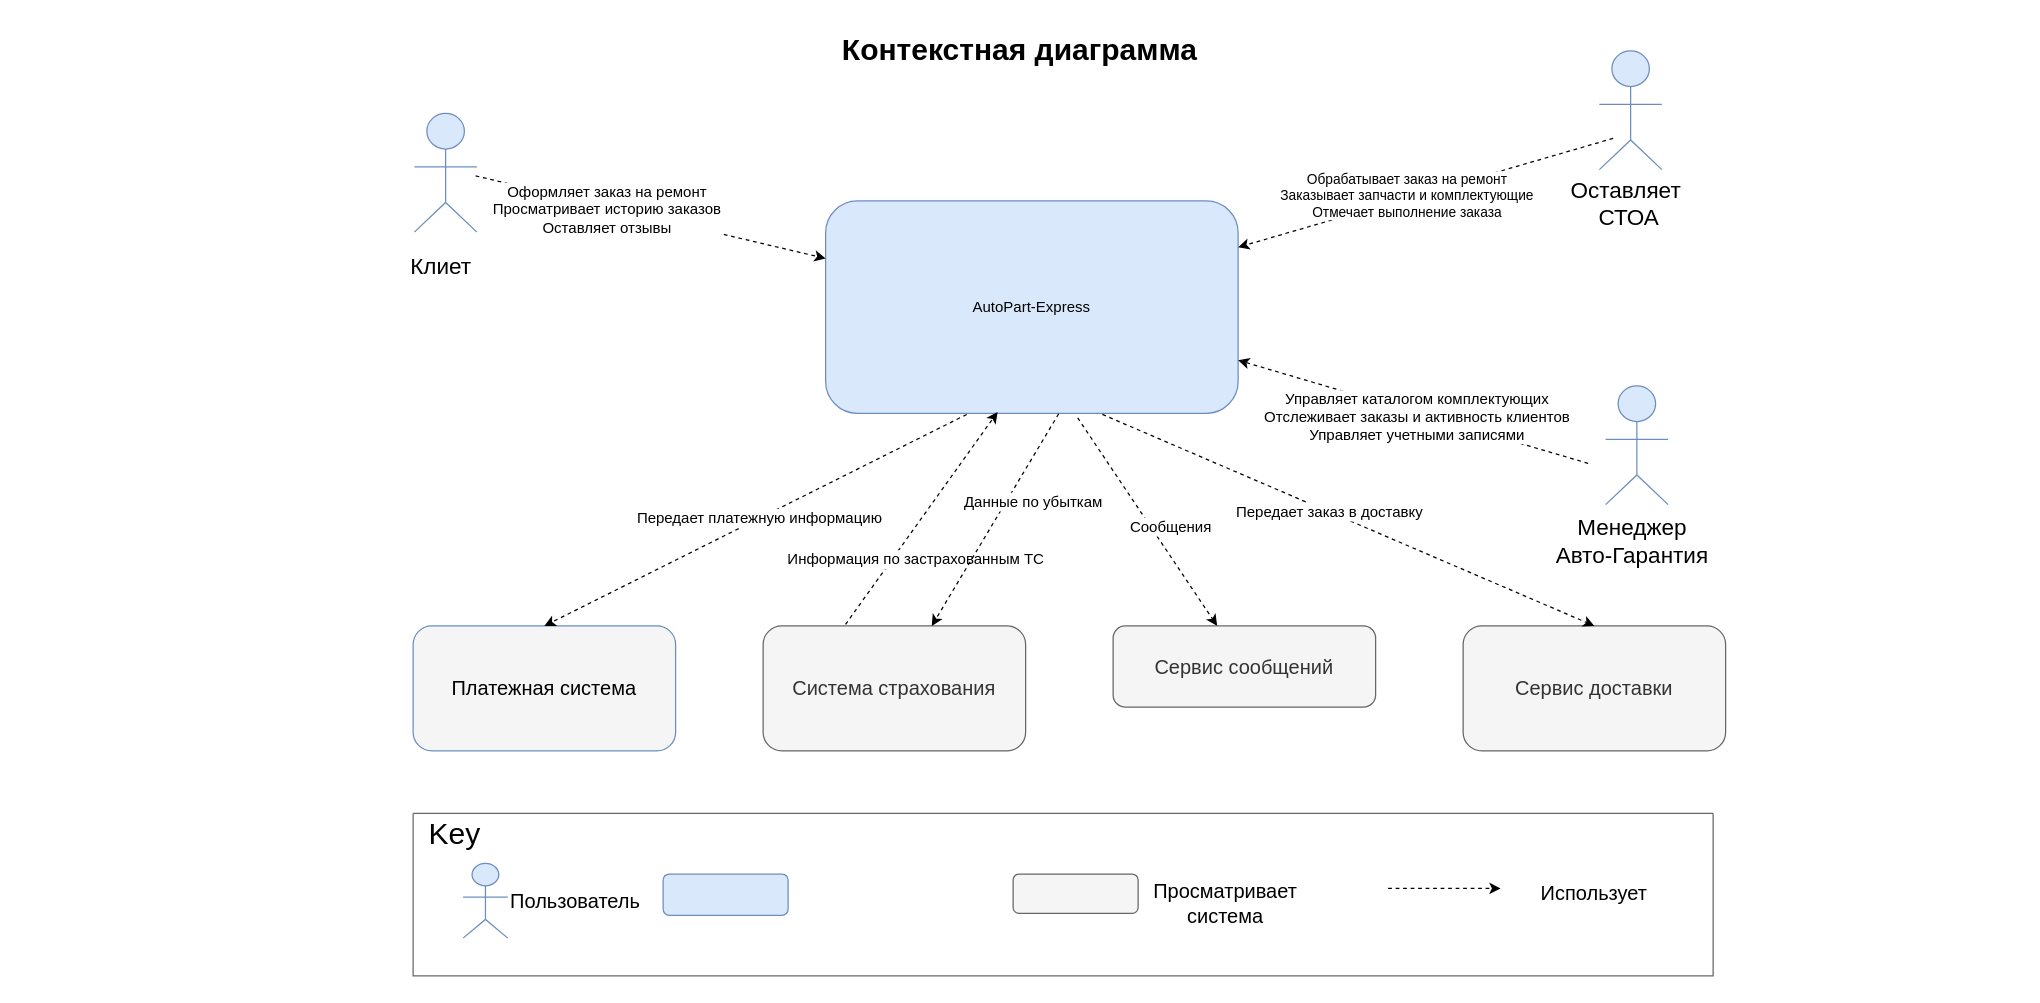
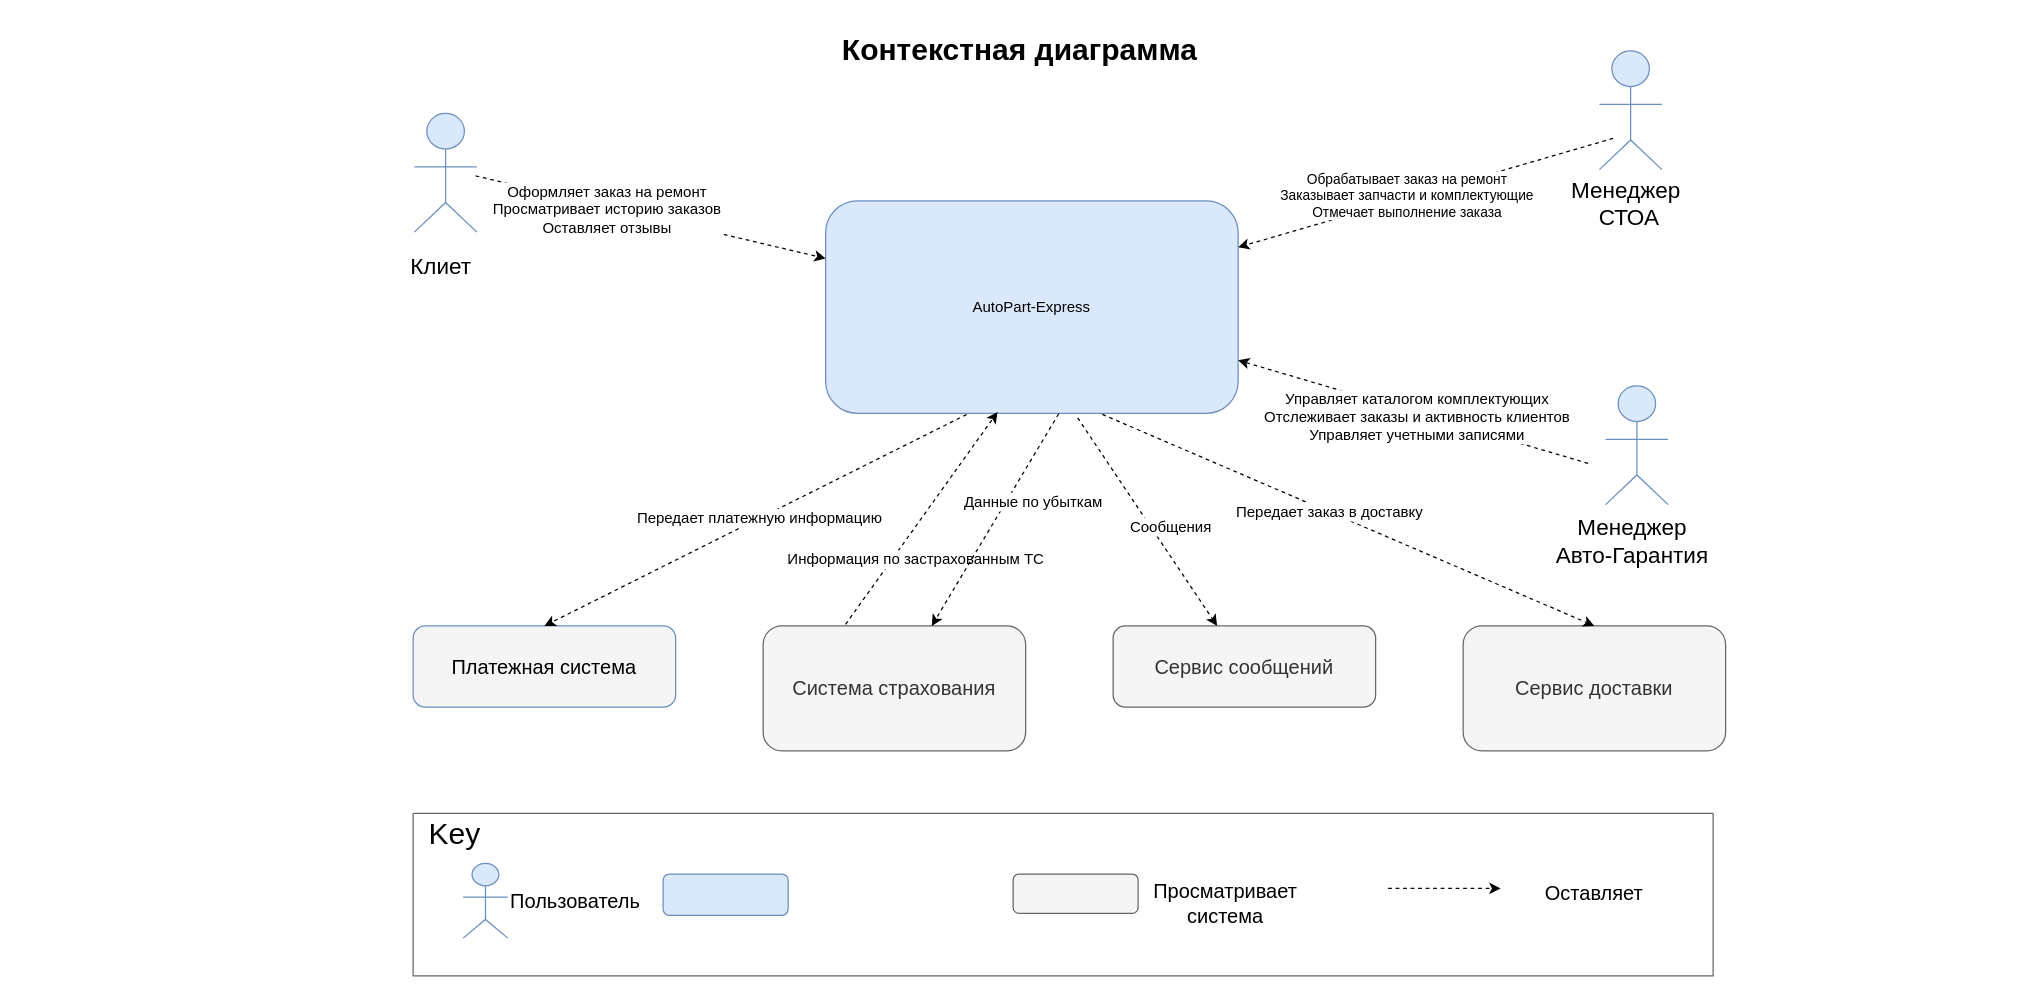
(1626, 204) -> (1626, 204)
(544, 688) -> (544, 666)
(1594, 893) -> (1594, 893)
